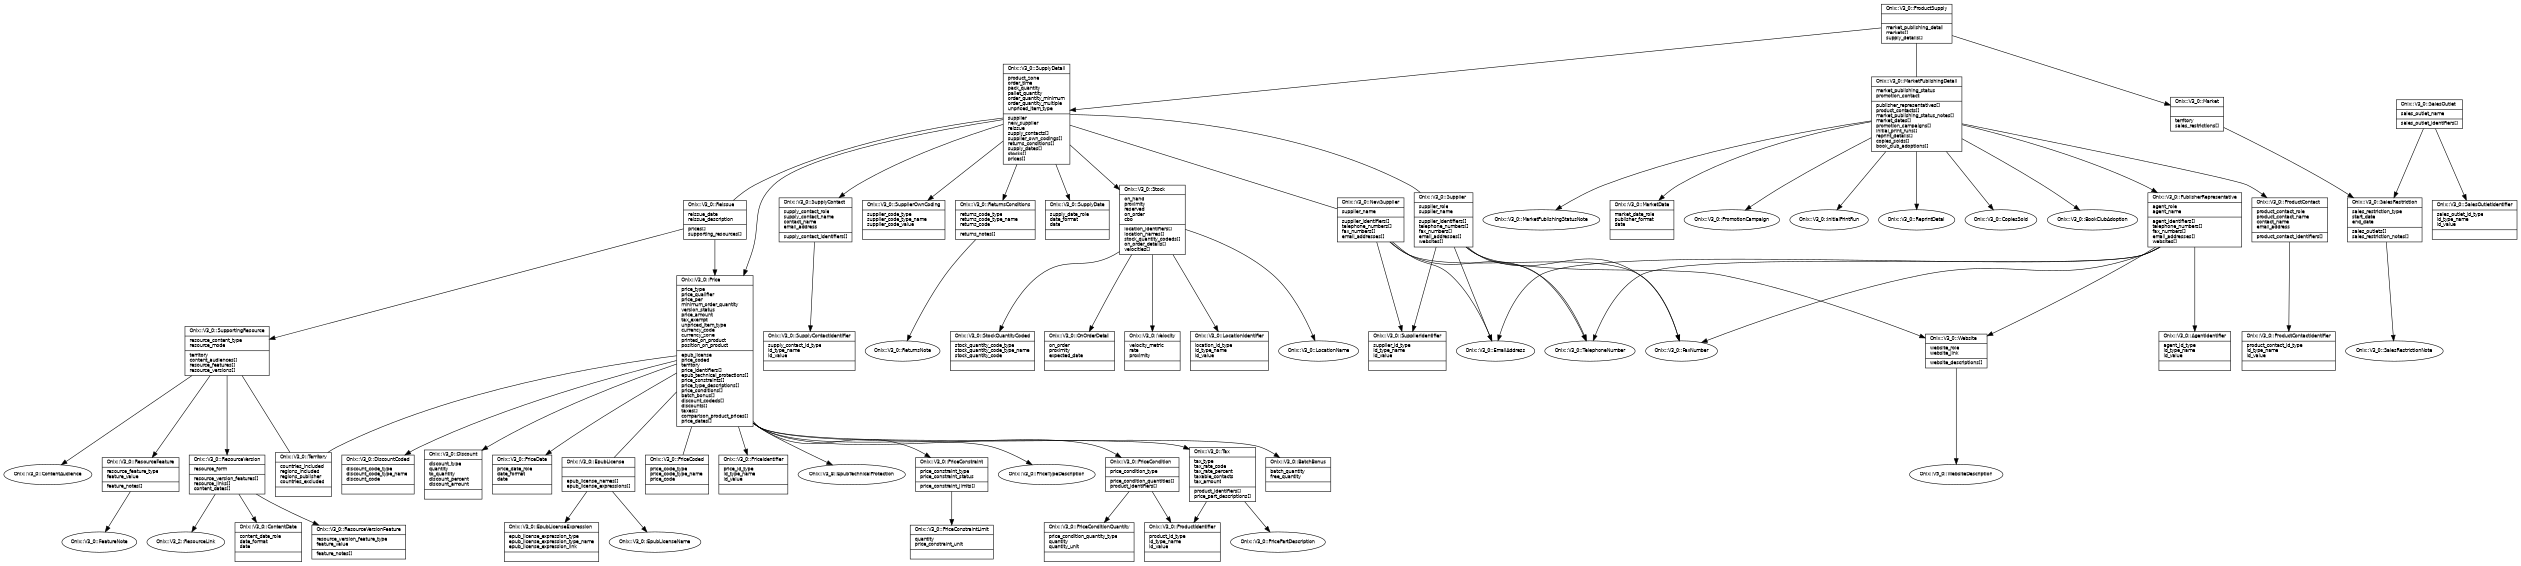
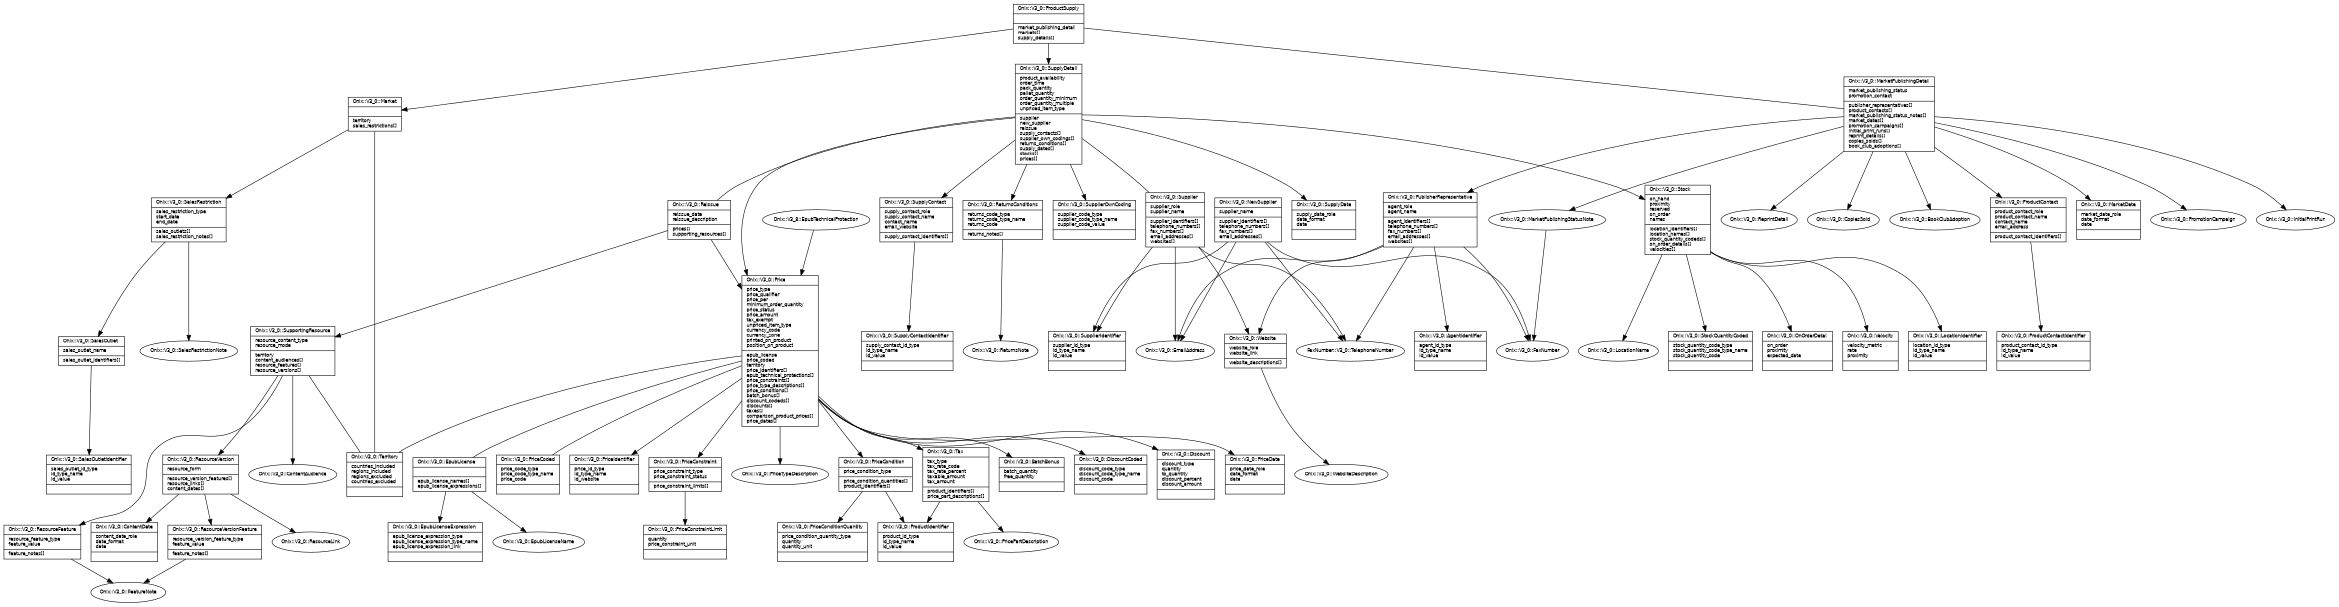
(1024, 78) -> (1042, 78)
(2410, 161) -> (129, 284)
(1204, 167) -> none
(1129, 220) -> (1657, 220)
(1634, 220) -> (2095, 220)
(801, 227) -> (901, 227)
(1589, 259) -> (1540, 283)
none -> (375, 292)
(698, 310) -> (761, 310)
(1590, 351) -> (1350, 351)
(791, 445) -> (808, 250)
(1956, 475) -> (1341, 475)
(301, 477) -> (372, 477)
(1214, 477) -> (946, 477)
(733, 479) -> (587, 479)
(186, 542) -> (311, 542)
none -> (167, 570)
